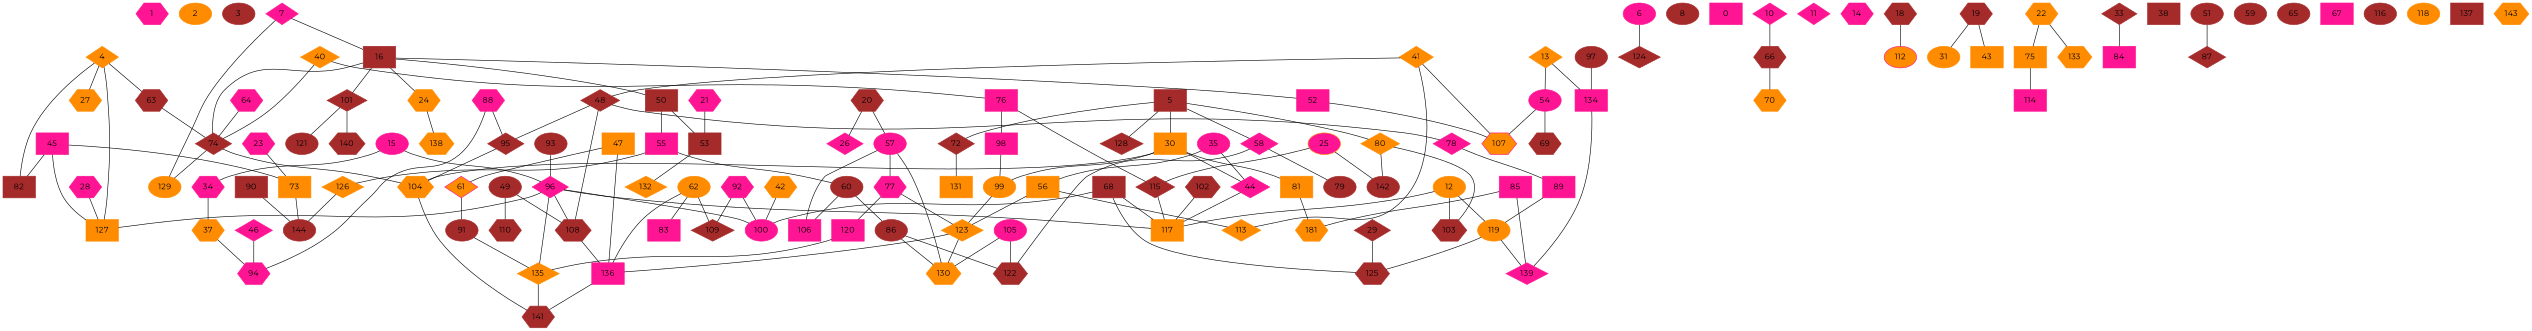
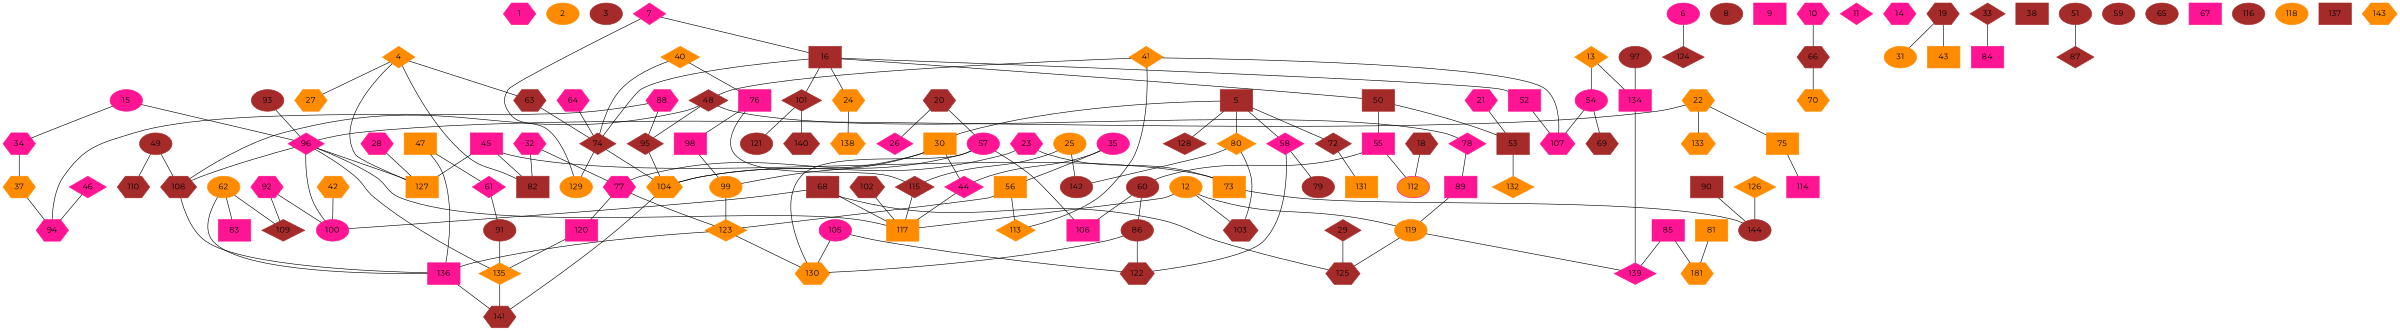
(1726, 14) -> (1770, 14)
(1770, 14) -> (1813, 14)
none -> (1139, 125)
none -> (530, 144)
(1324, 144) -> (1070, 144)
(1499, 144) -> (1558, 144)
(1241, 167) -> none
(523, 170) -> (1396, 166)
none -> (890, 171)
(461, 187) -> (489, 187)
